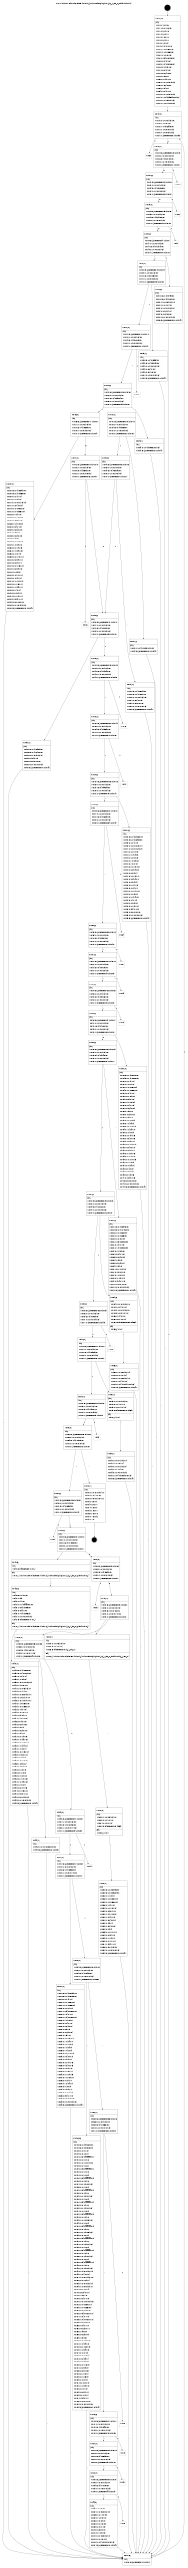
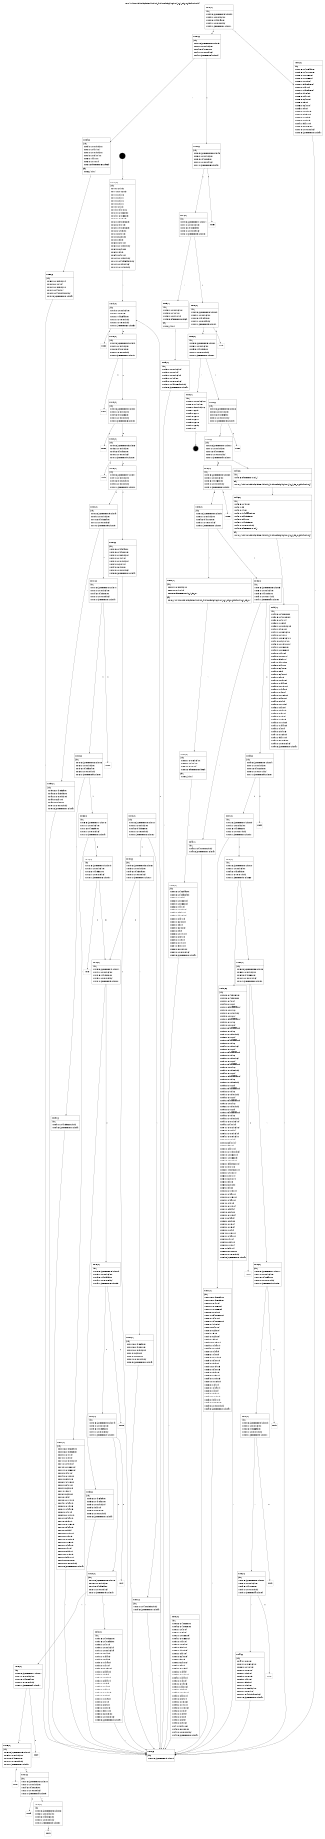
(102, 1023) -> none
